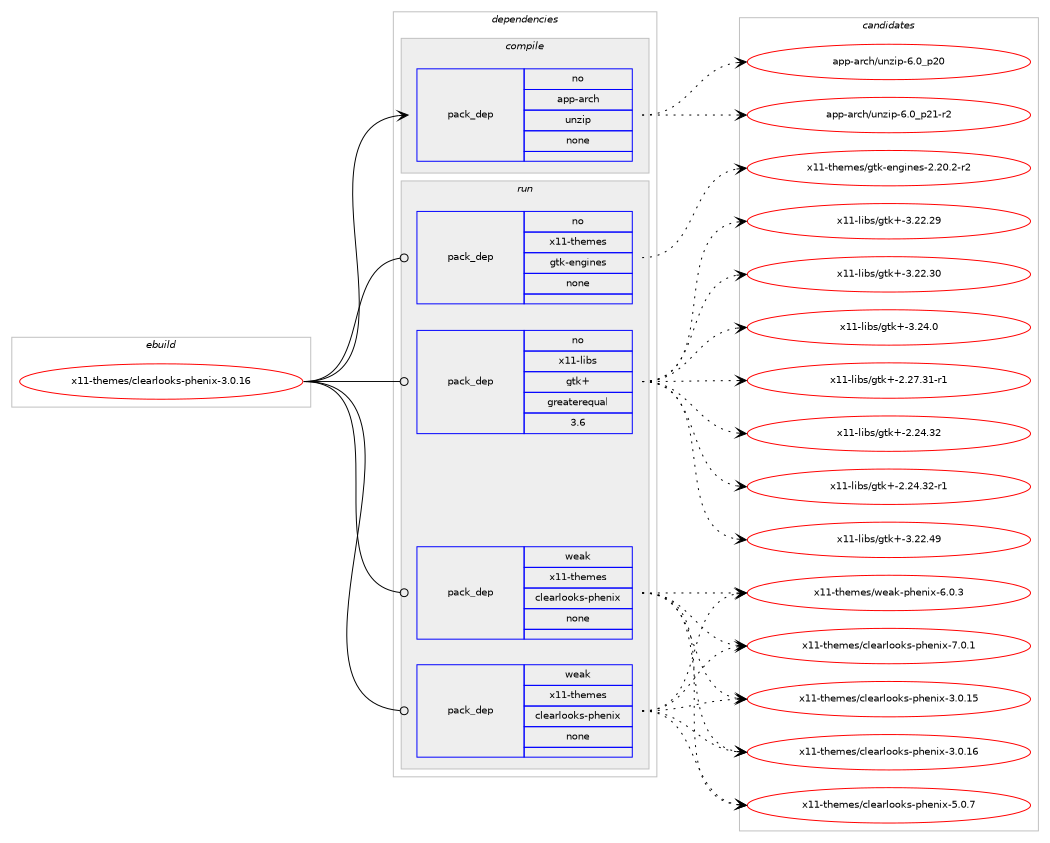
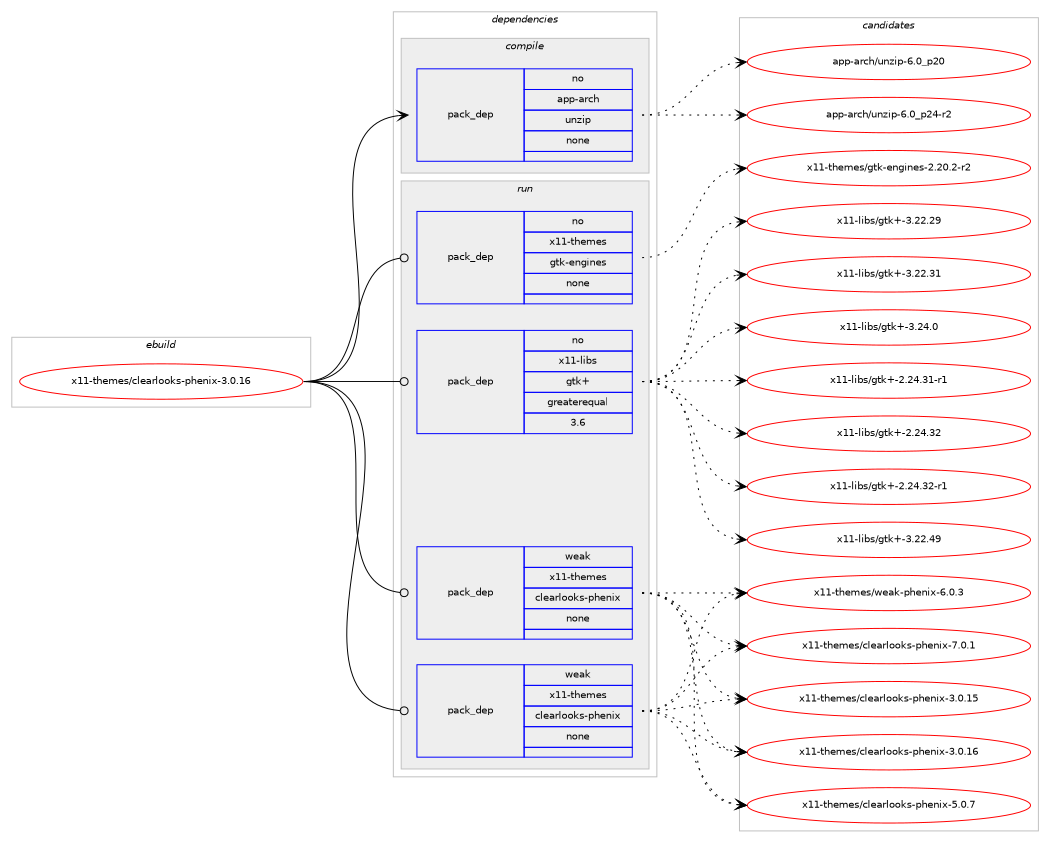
(889, 115) -> (889, 115)
(889, 274) -> (889, 274)
(889, 381) -> (889, 381)
